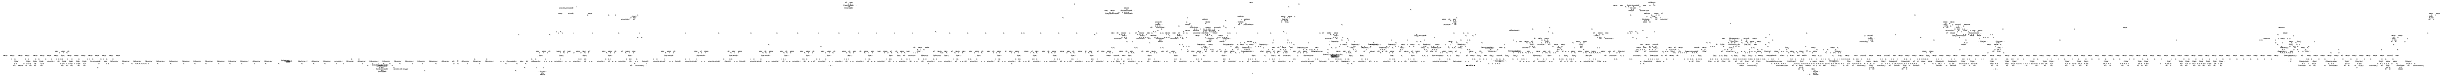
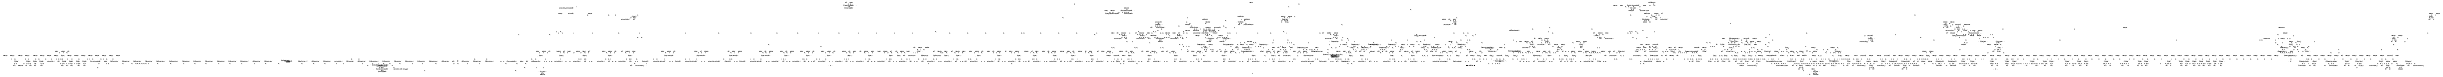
none -> (1360, 51)
